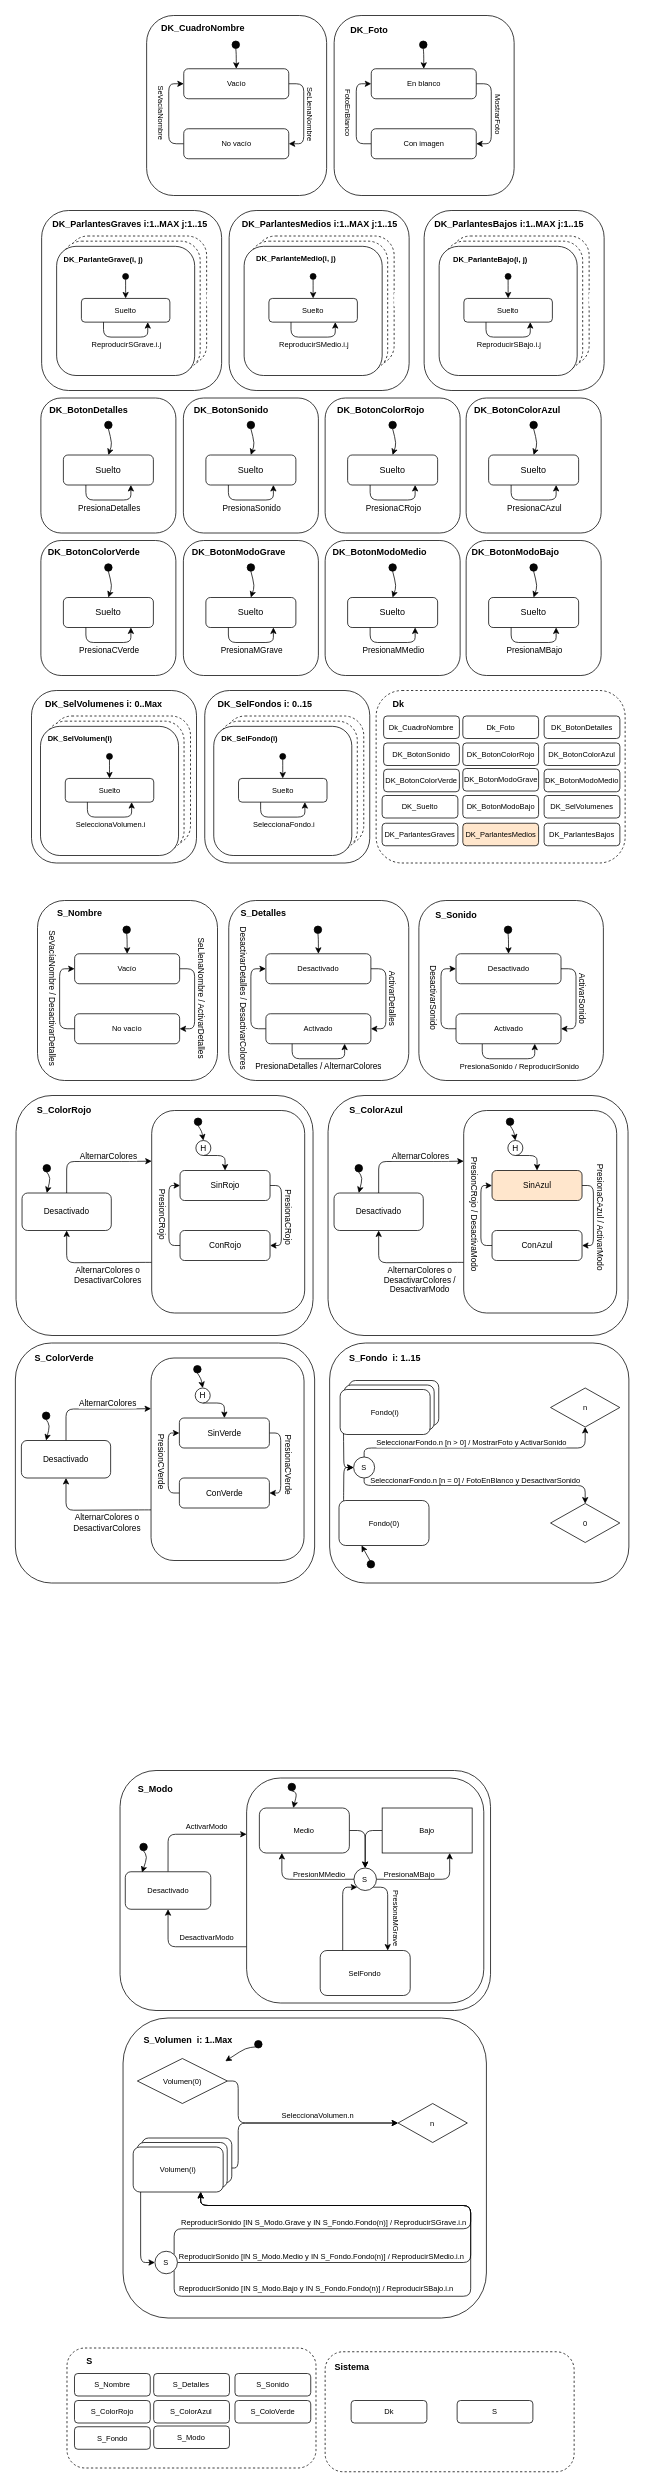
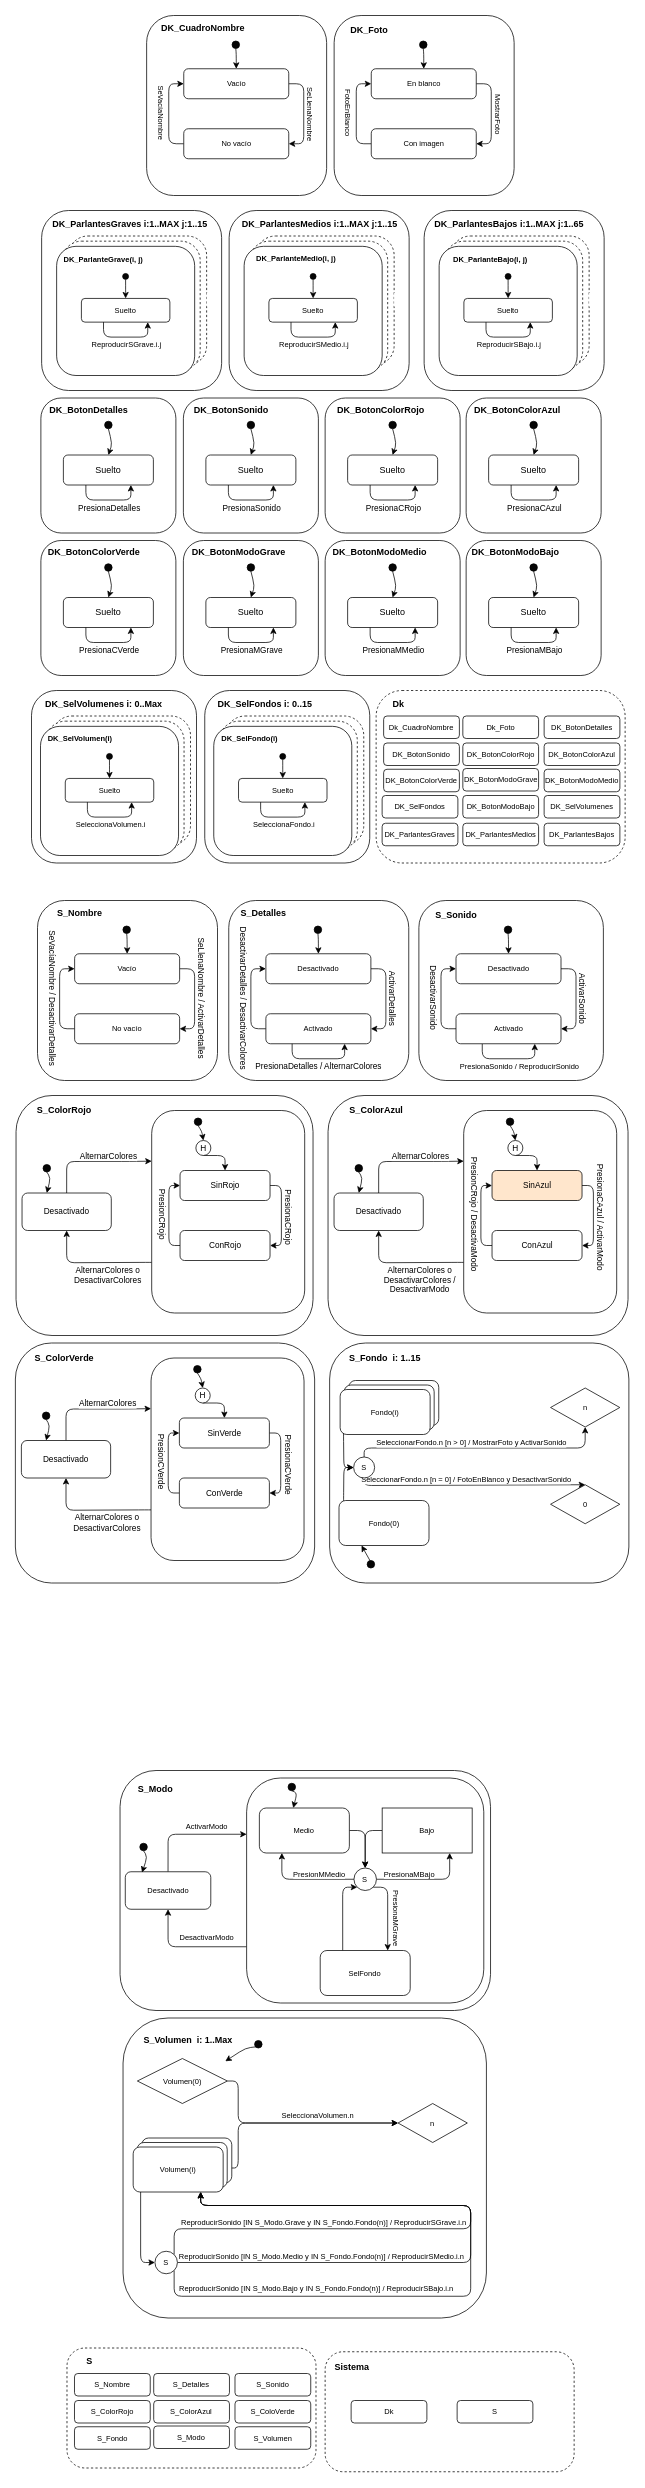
(509, 224) -> (509, 224)
(420, 807) -> (420, 807)
(501, 834) -> (501, 834)
(585, 1523) -> (585, 1504)
none -> (273, 2438)
